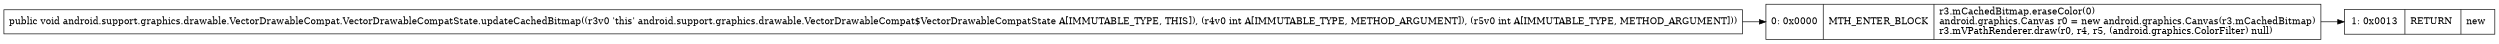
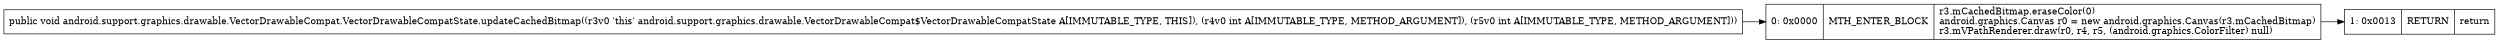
(2476, 21) -> (2475, 21)
